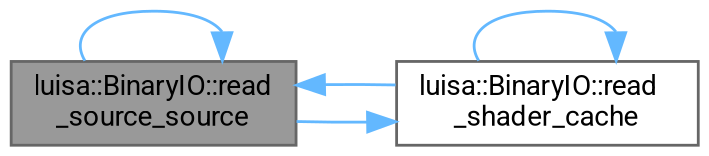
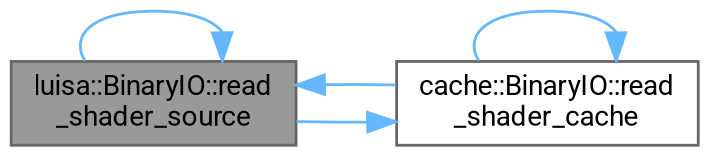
(154, 103) -> (154, 103)
(547, 103) -> (547, 103)
